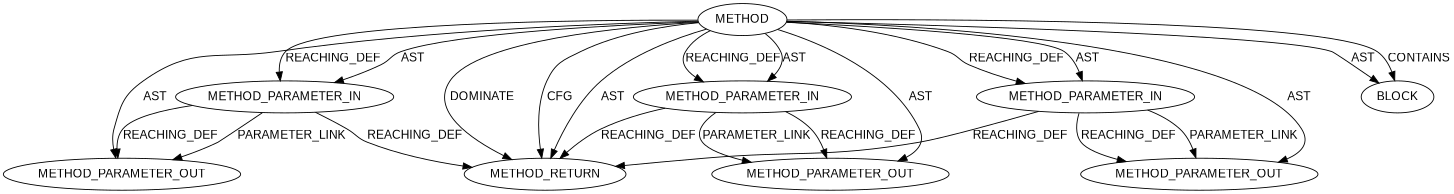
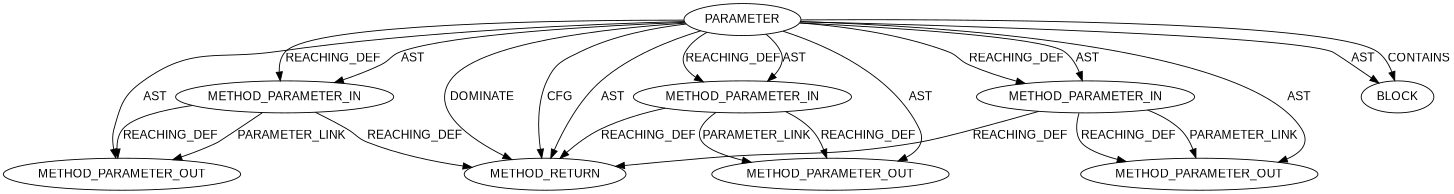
(742, 20) -> (742, 20)
